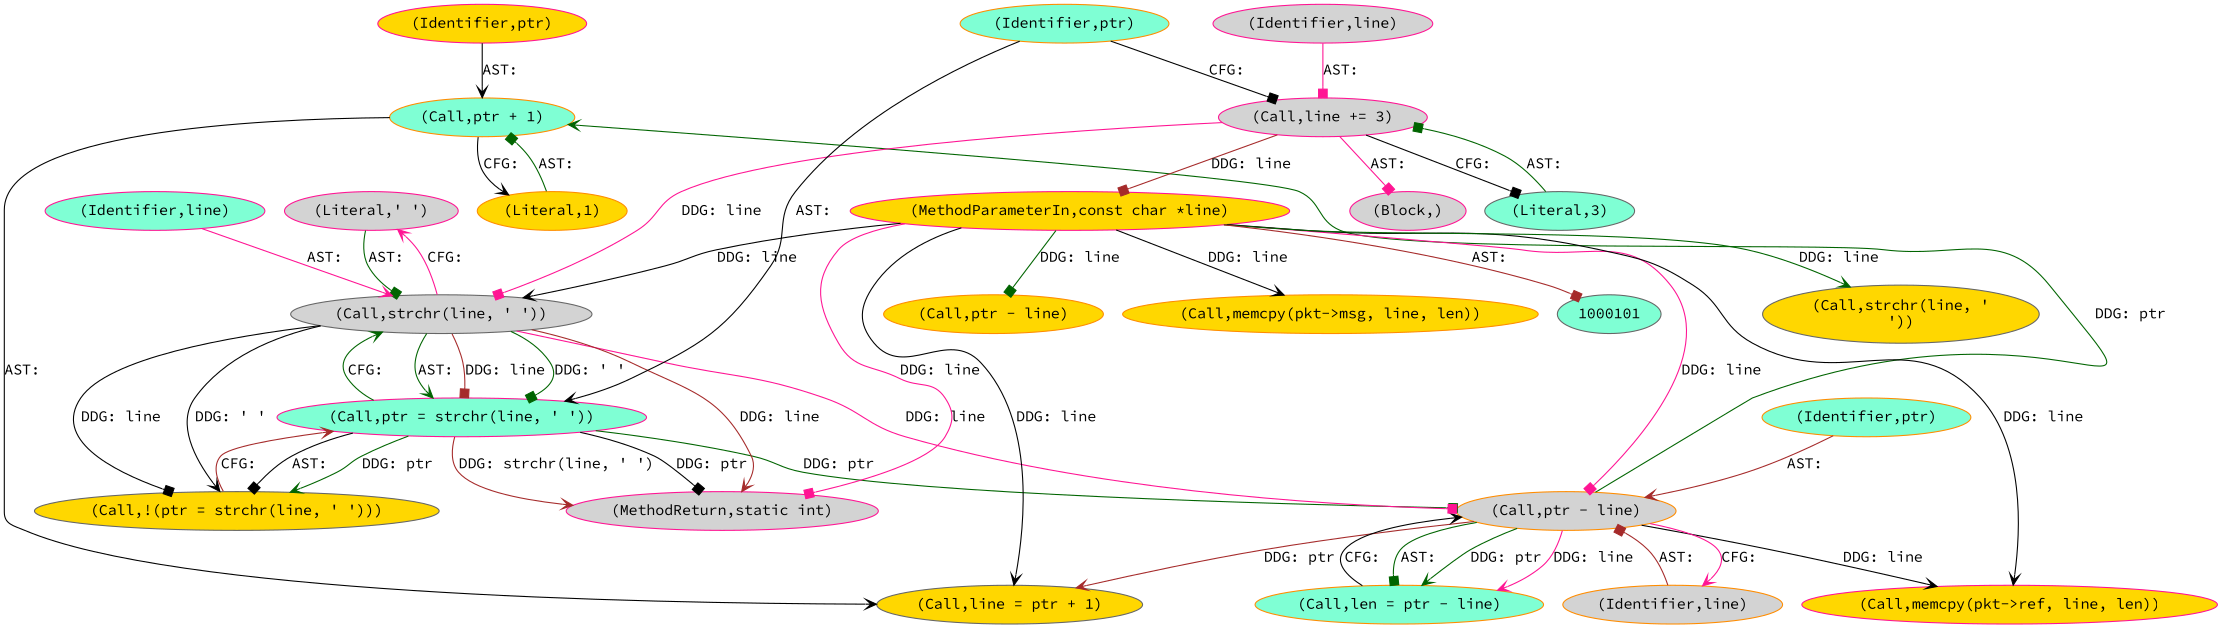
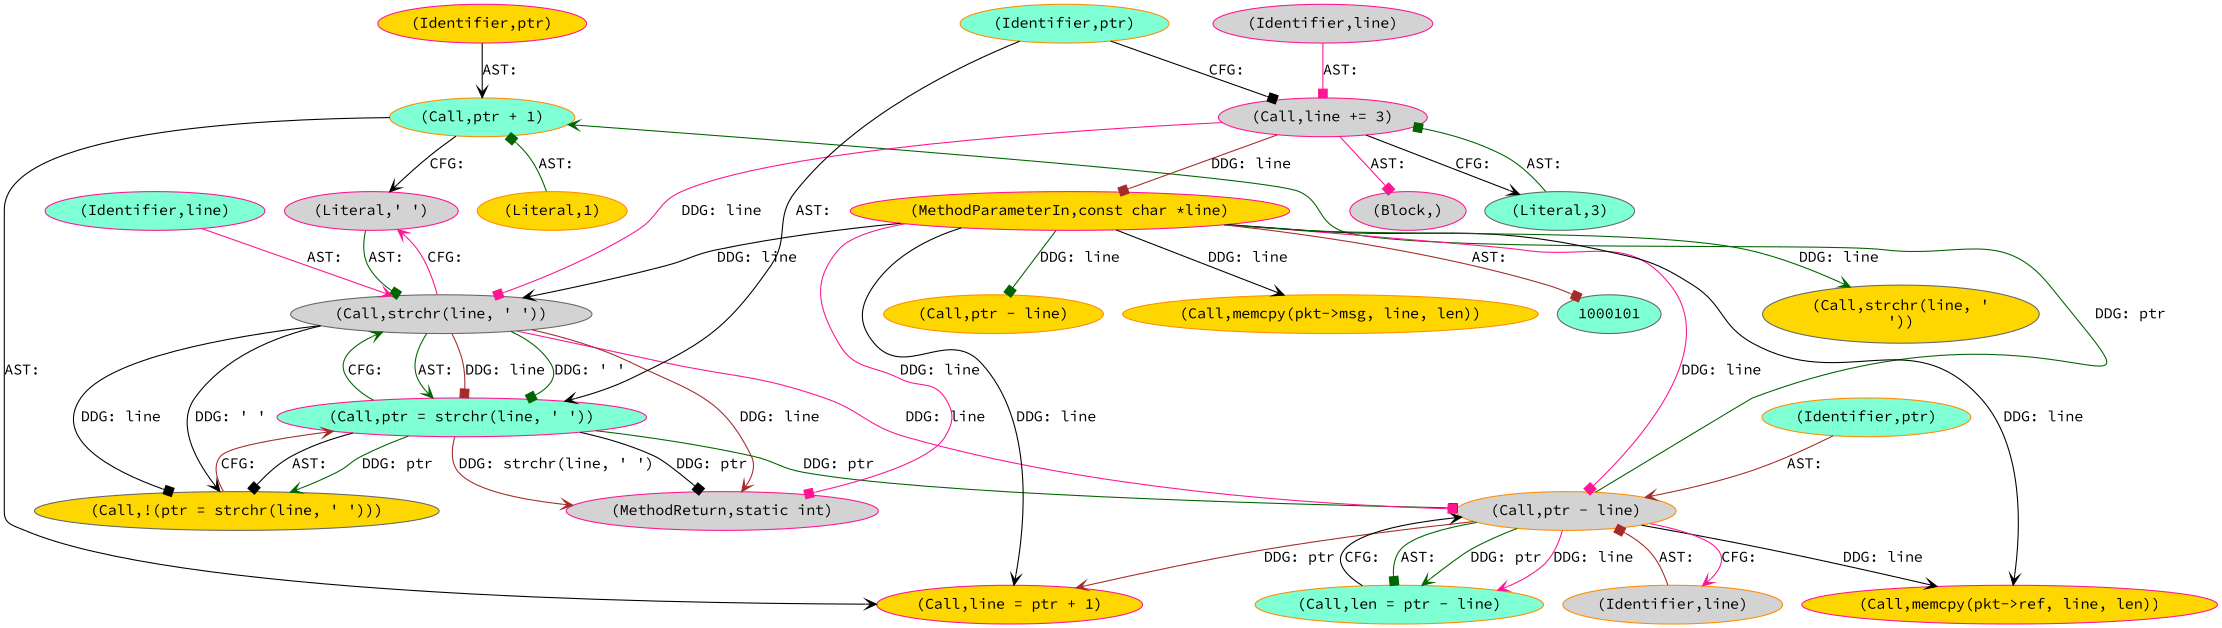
(1438, 163) -> (1438, 163)
(481, 167) -> (426, 159)
(1010, 605) -> (1010, 605)
